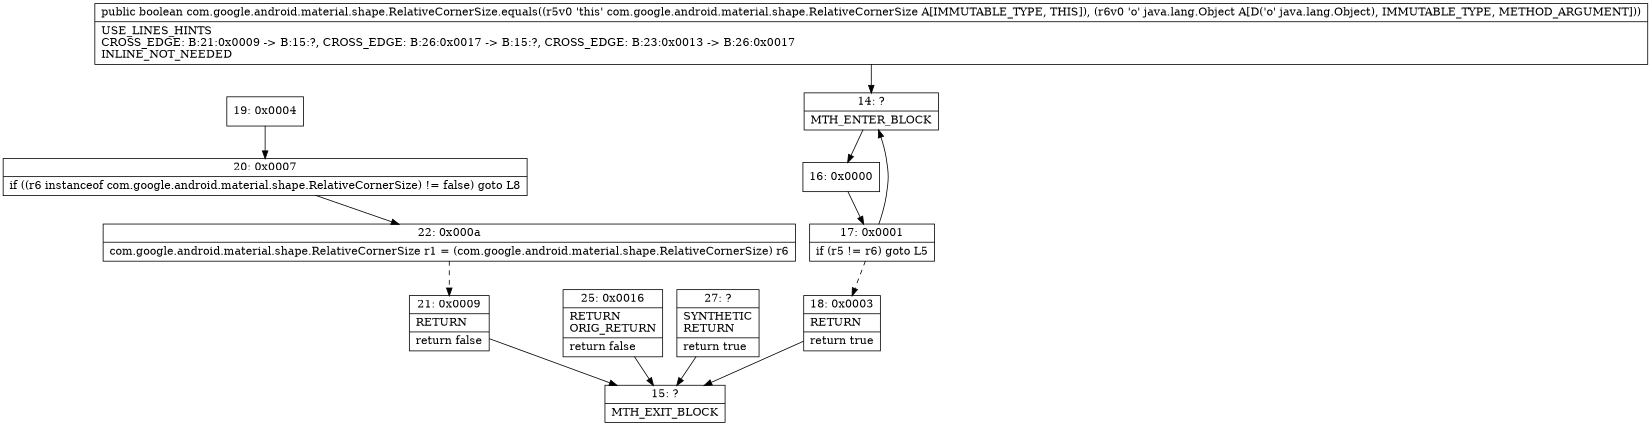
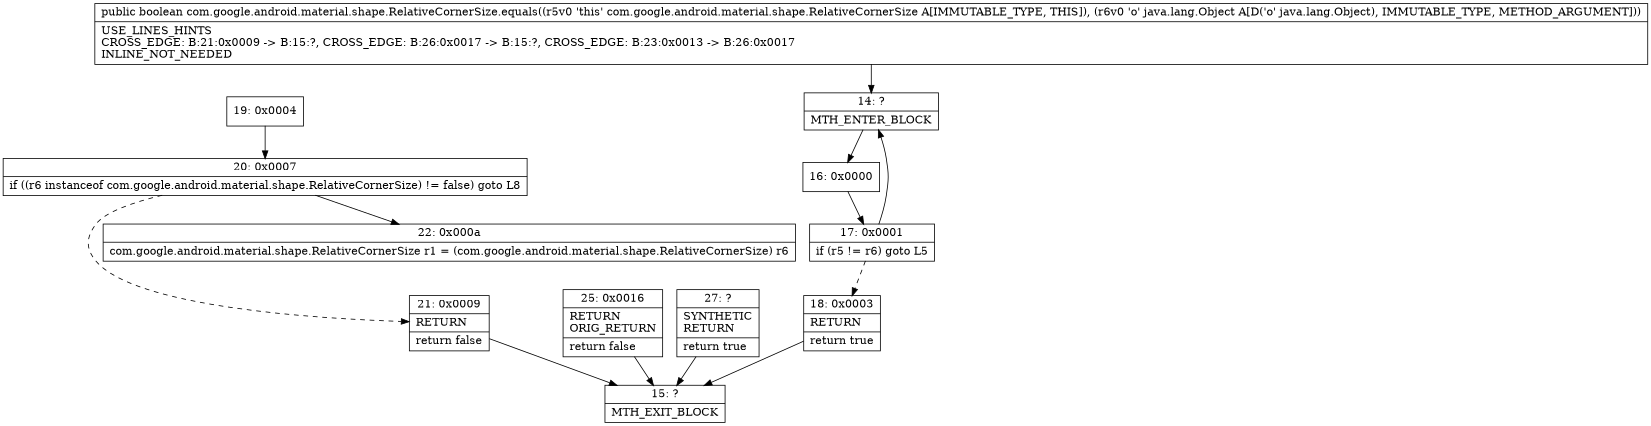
(449, 274) -> (188, 300)
